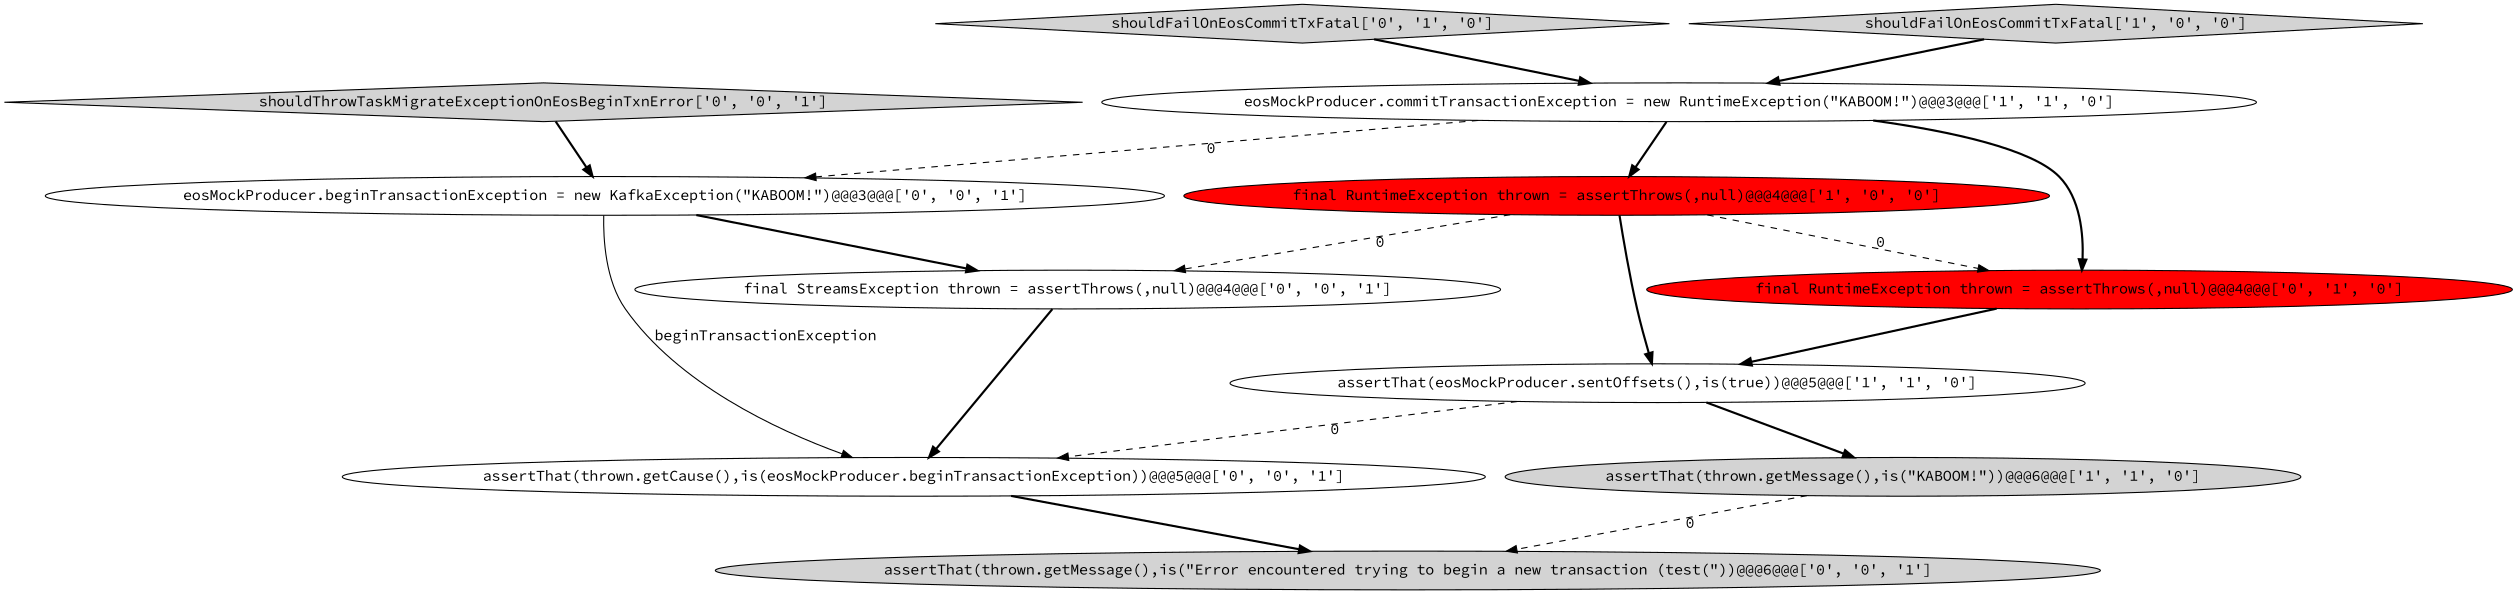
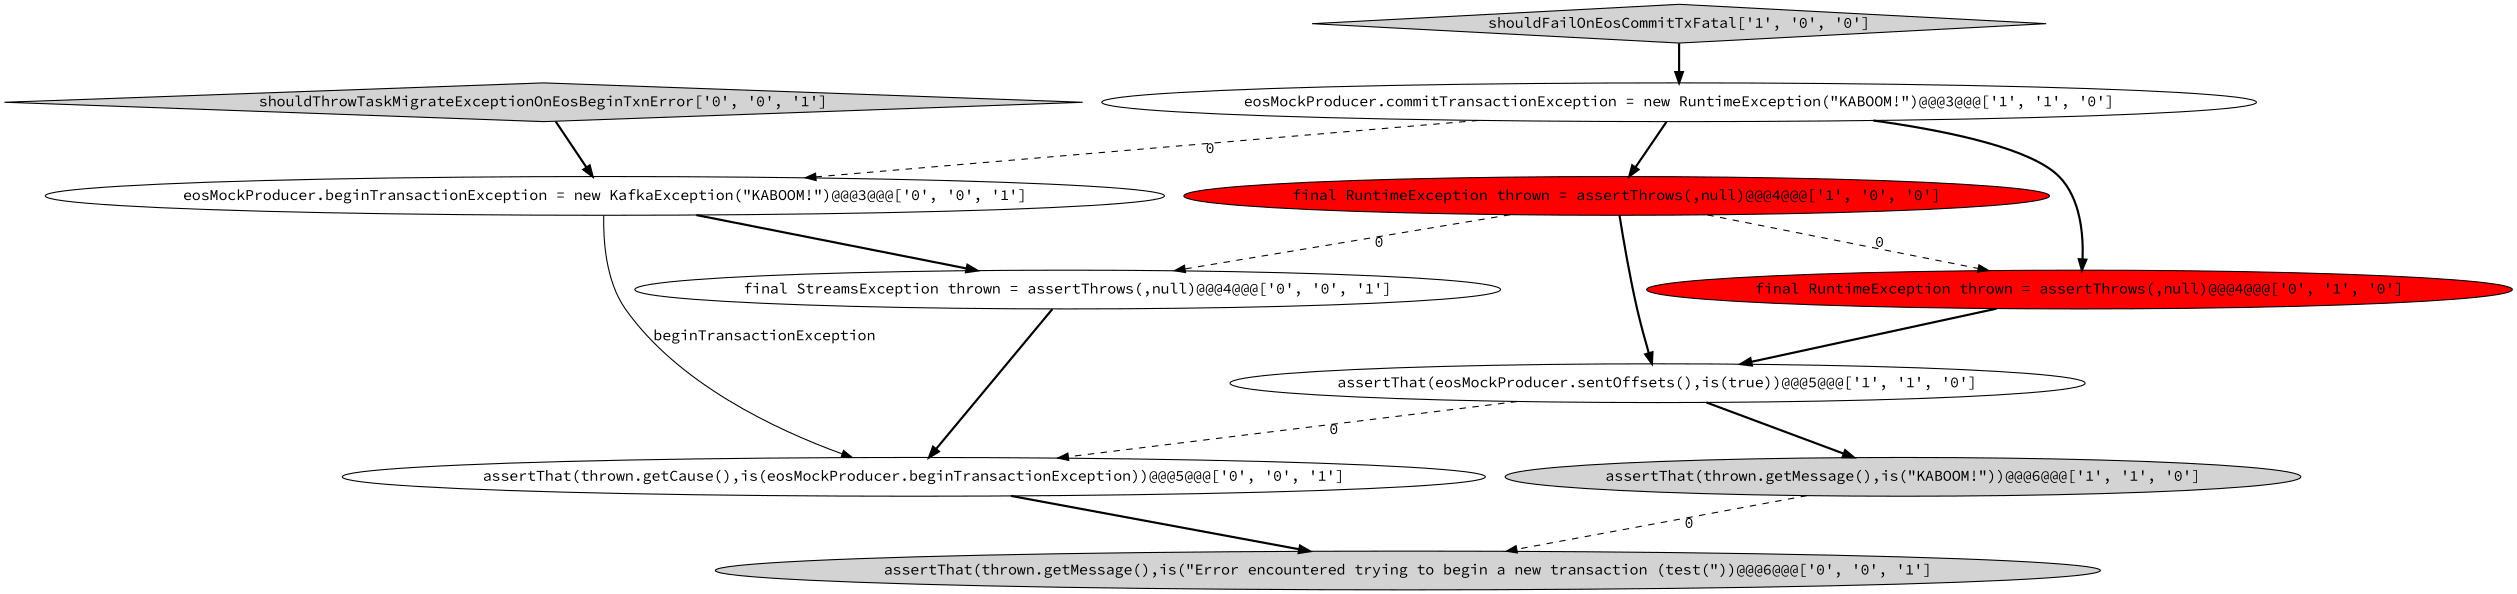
(1302, 24) -> none
